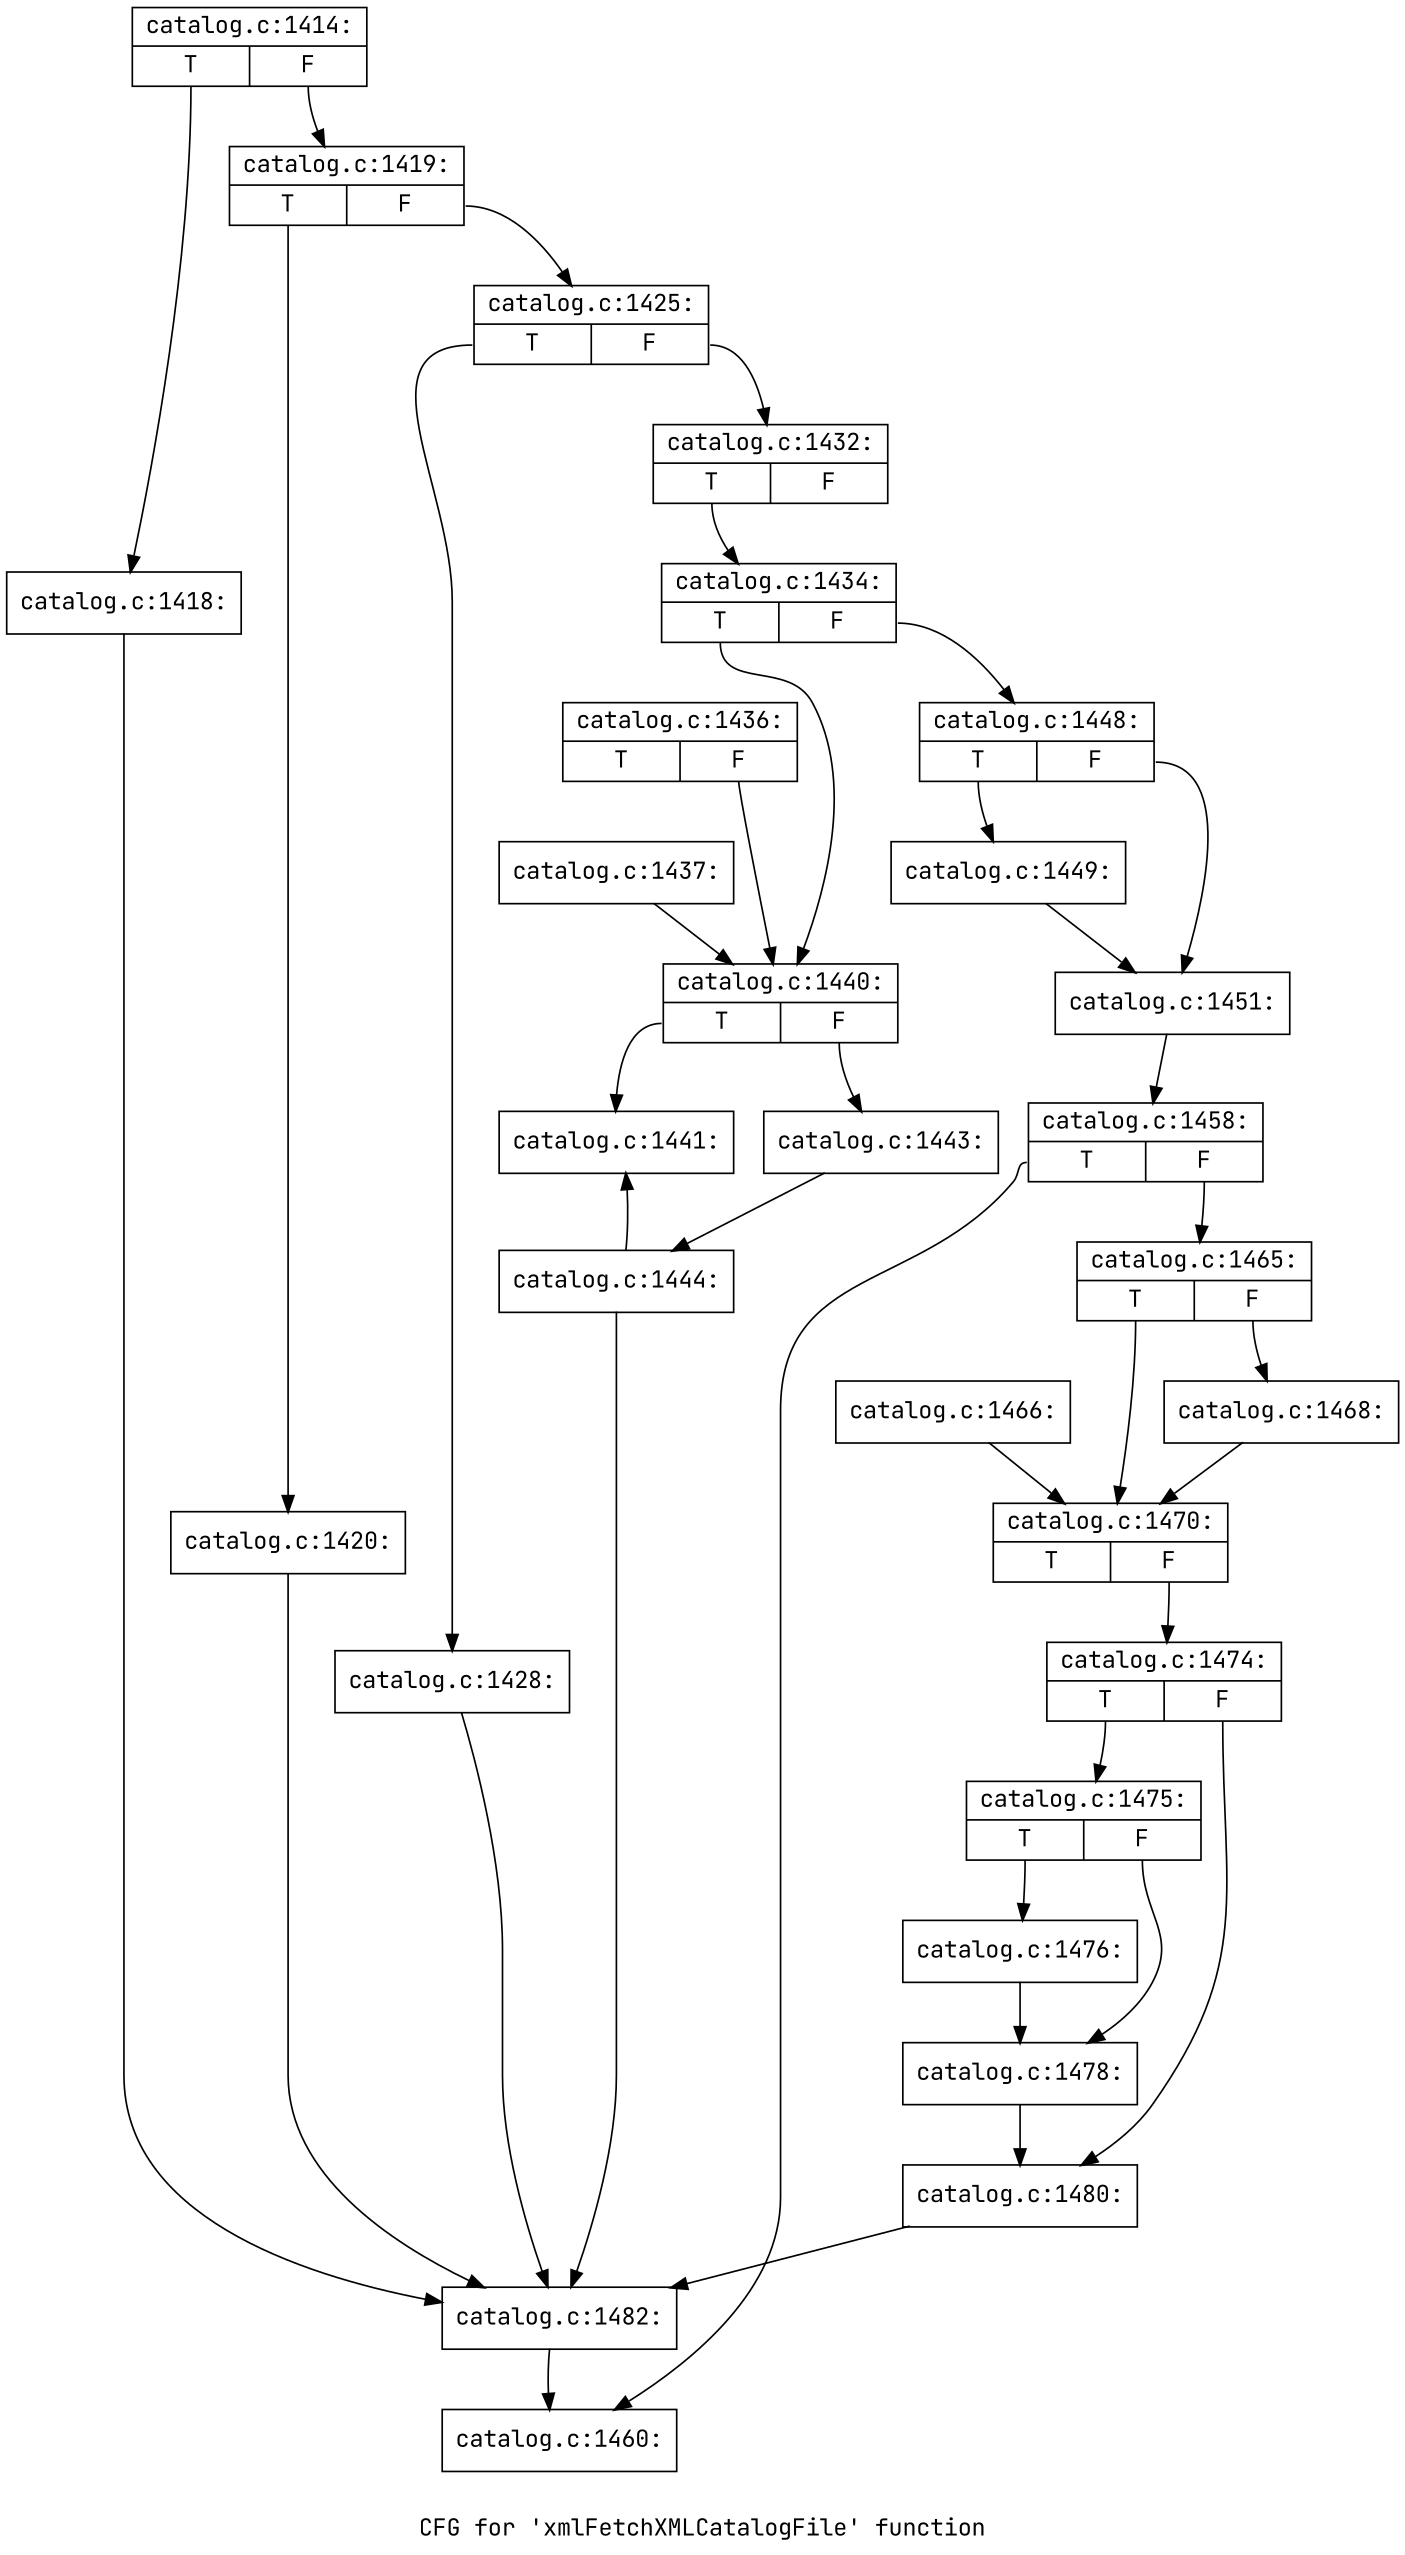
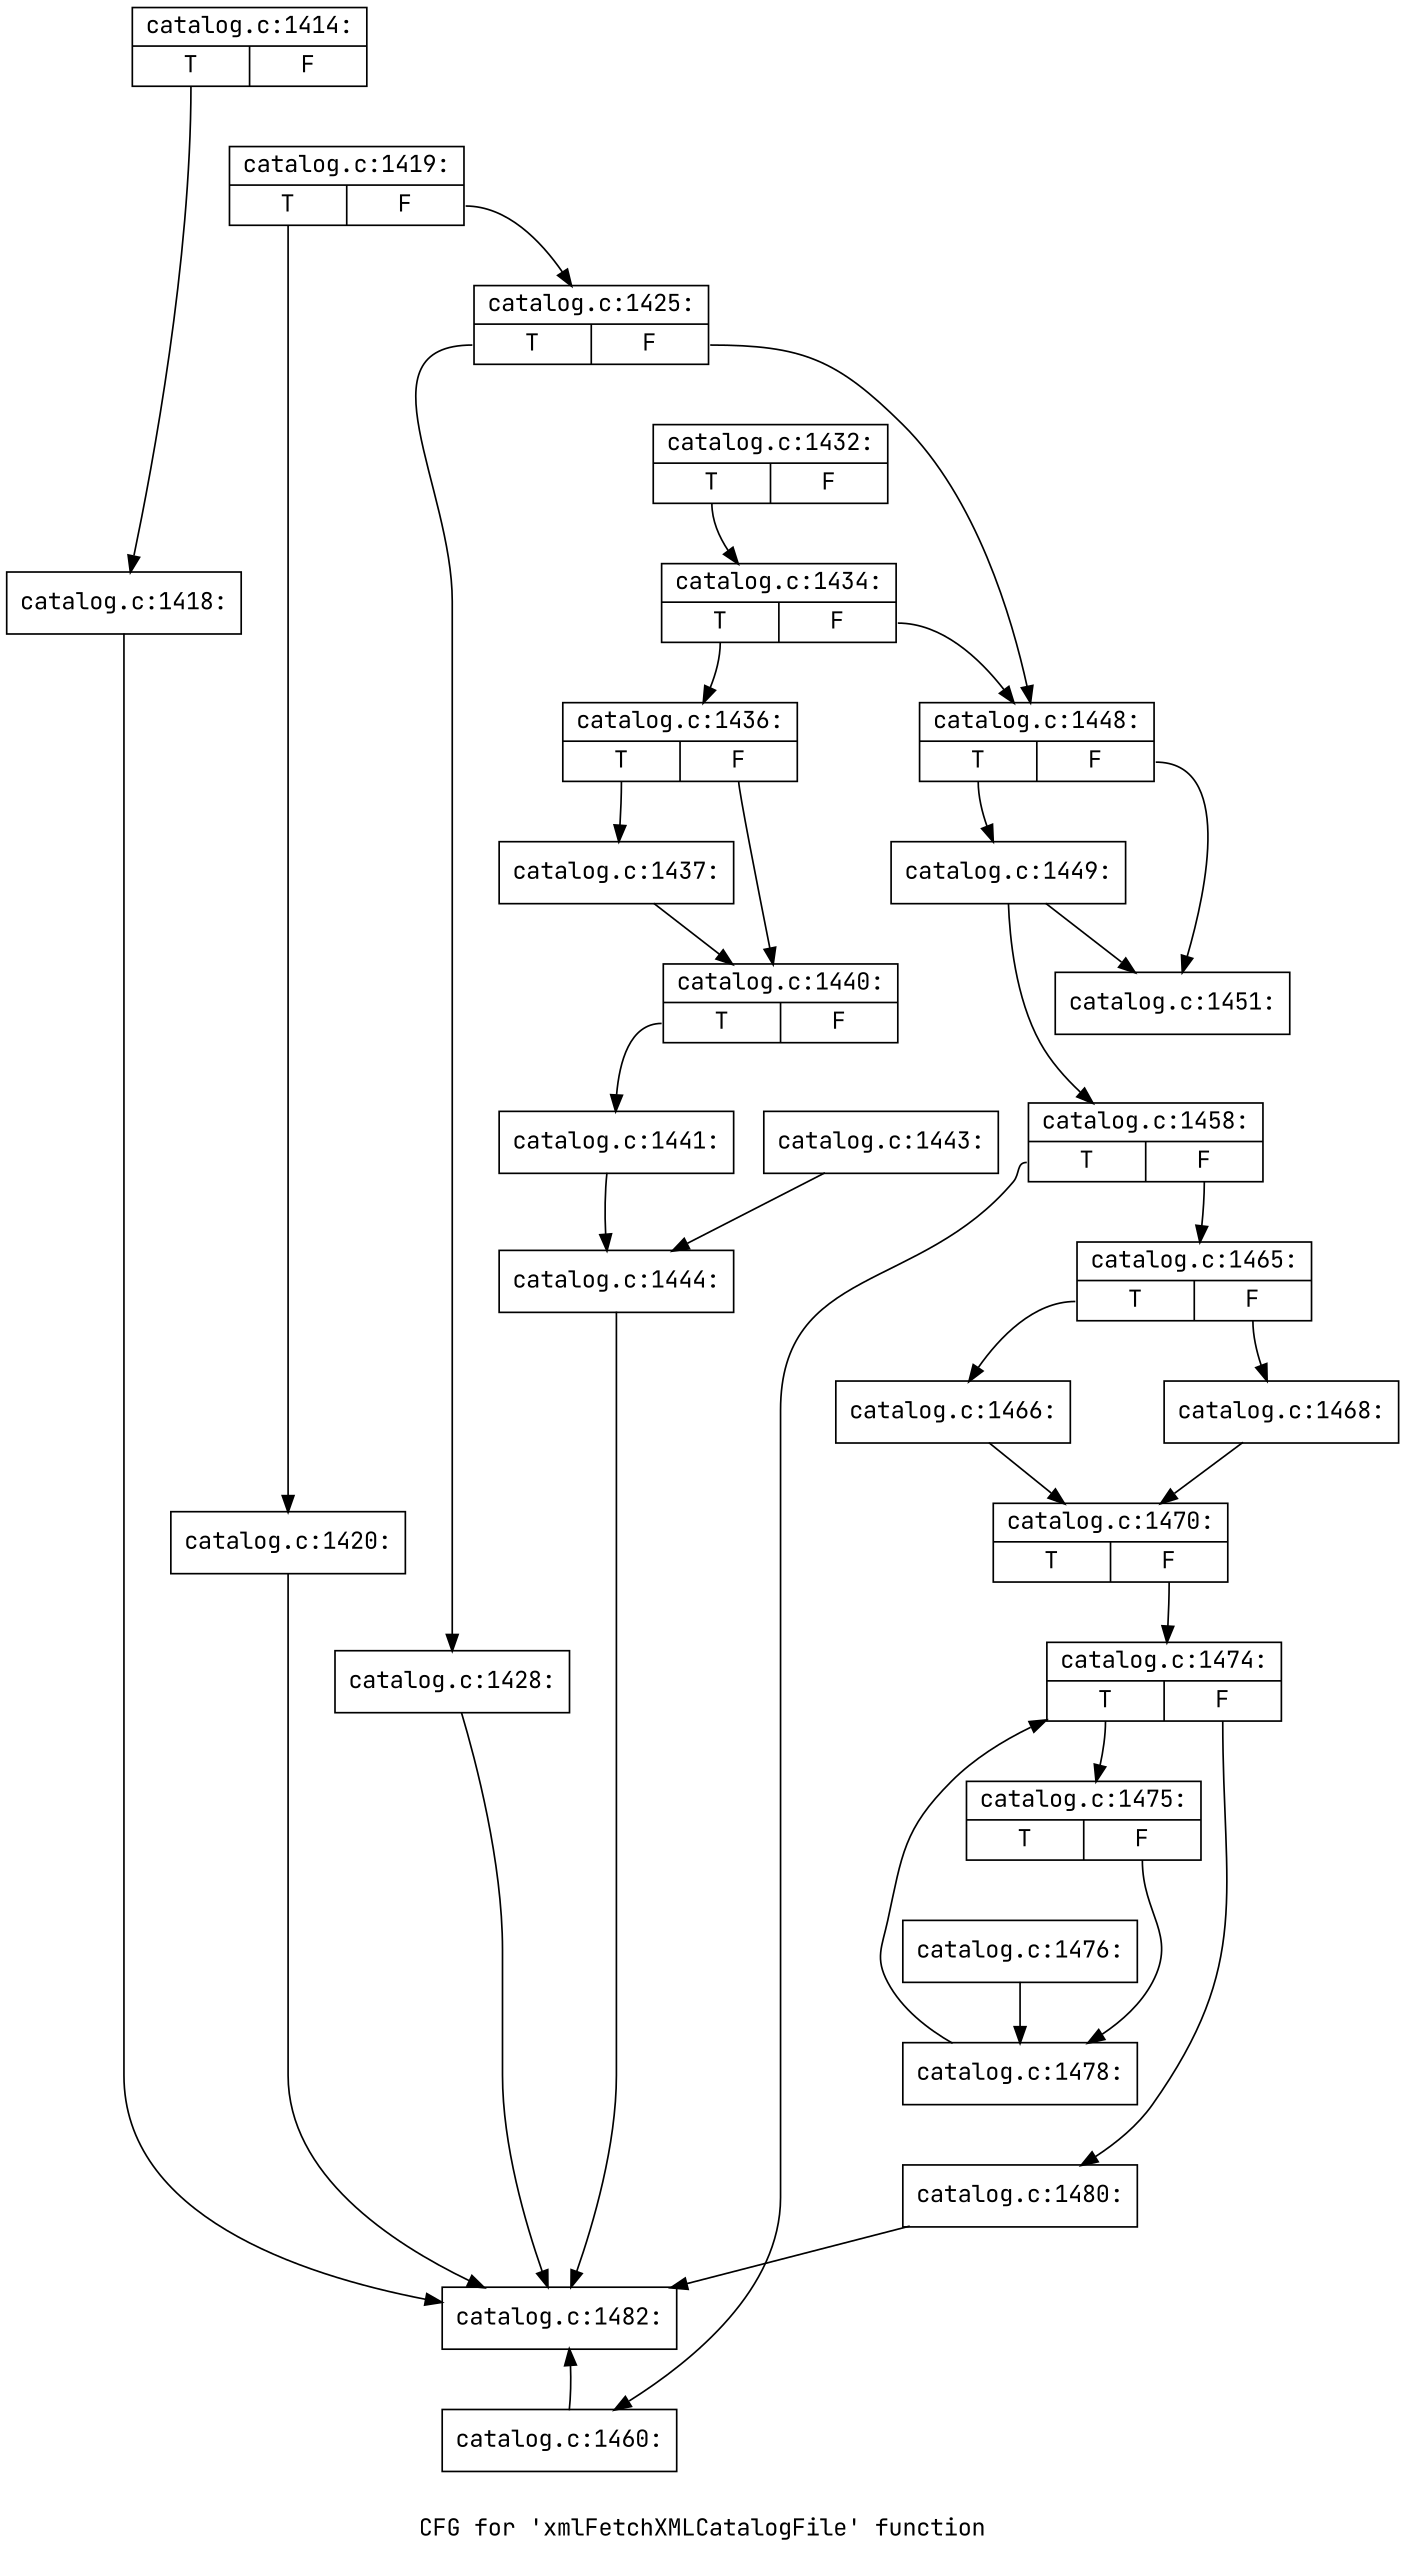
(311, 109) -> none
(747, 367) -> (928, 454)
(832, 767) -> (717, 666)
none -> (621, 803)
(1162, 1060) -> (1025, 1006)
(843, 1071) -> none
(628, 1220) -> (605, 1203)
(1131, 1404) -> (1020, 1323)
(1025, 1882) -> none
(1020, 2127) -> (898, 1872)
(548, 2371) -> (571, 2388)
